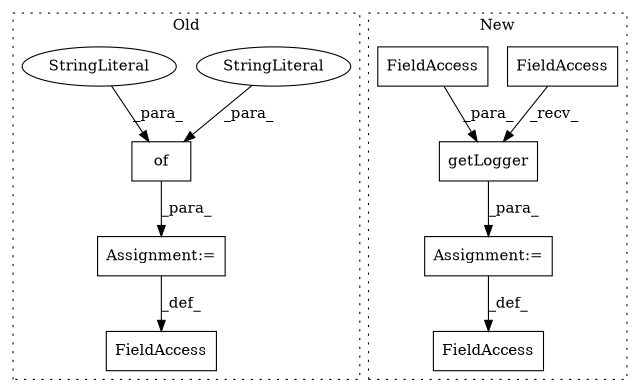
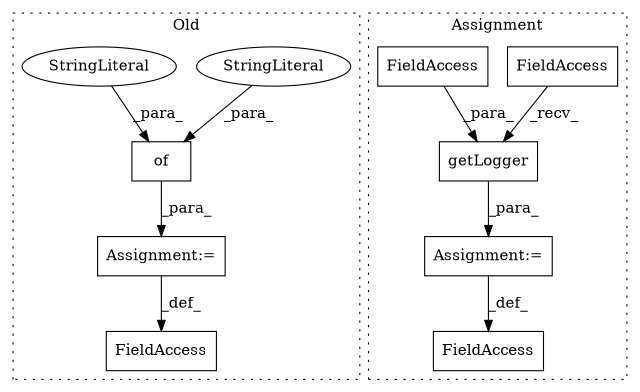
(498, 26) -> (498, 26)
